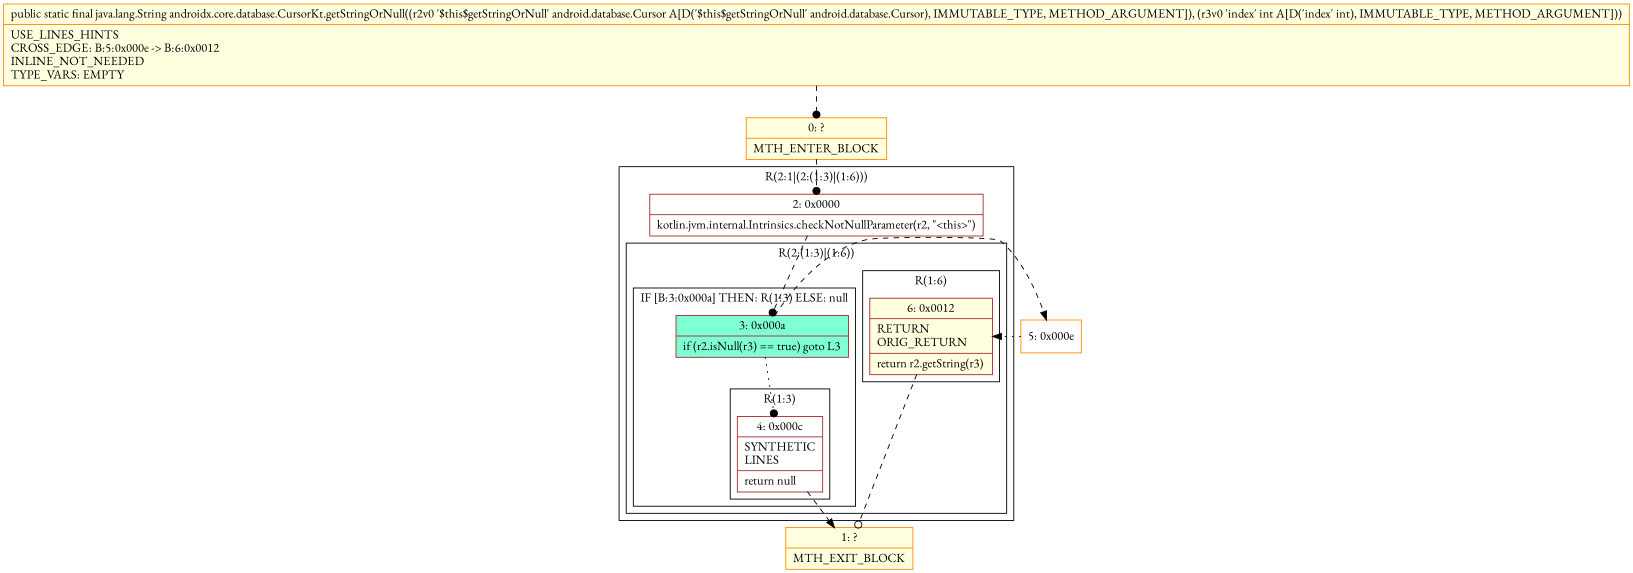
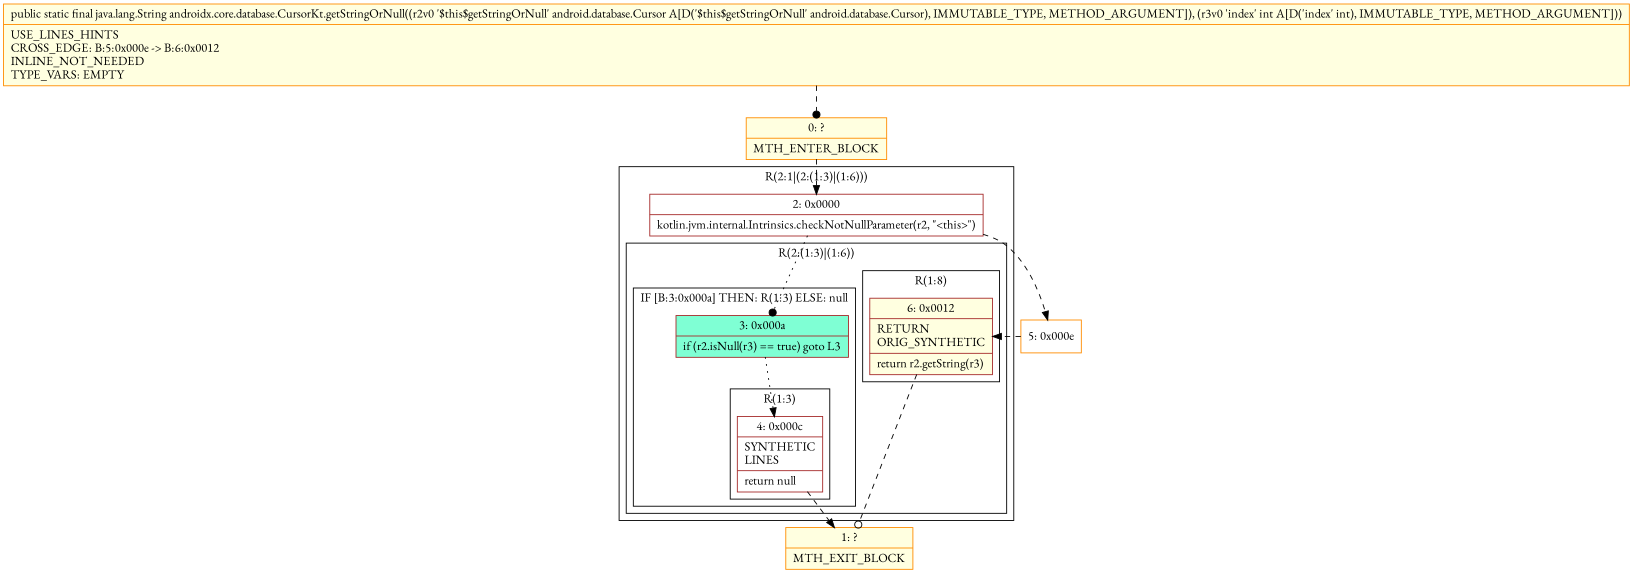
(816, 172) -> (816, 172)
(914, 237) -> (1024, 265)
(791, 272) -> (791, 272)
(931, 281) -> (931, 281)
(1011, 336) -> (1011, 336)
(922, 342) -> (931, 342)
(769, 383) -> (769, 383)
